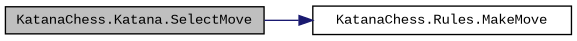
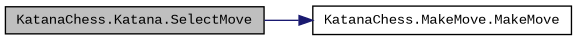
(442, 20) -> (442, 20)
